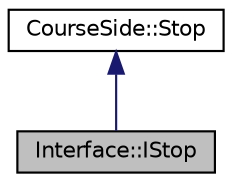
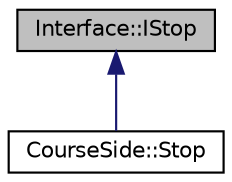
(116, 103) -> (116, 103)
